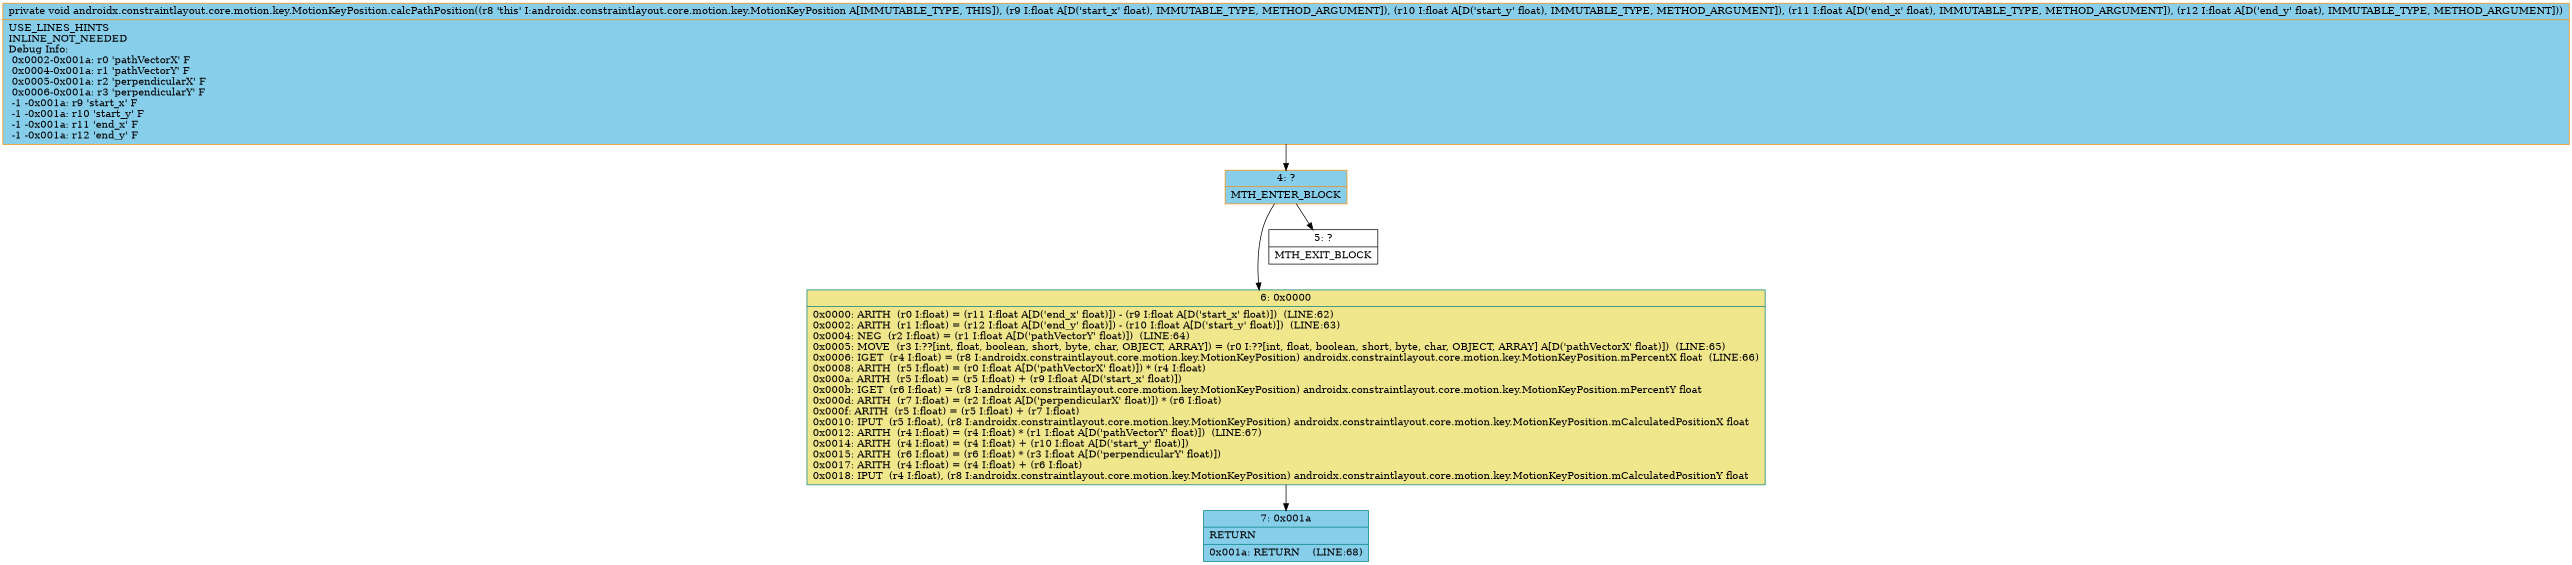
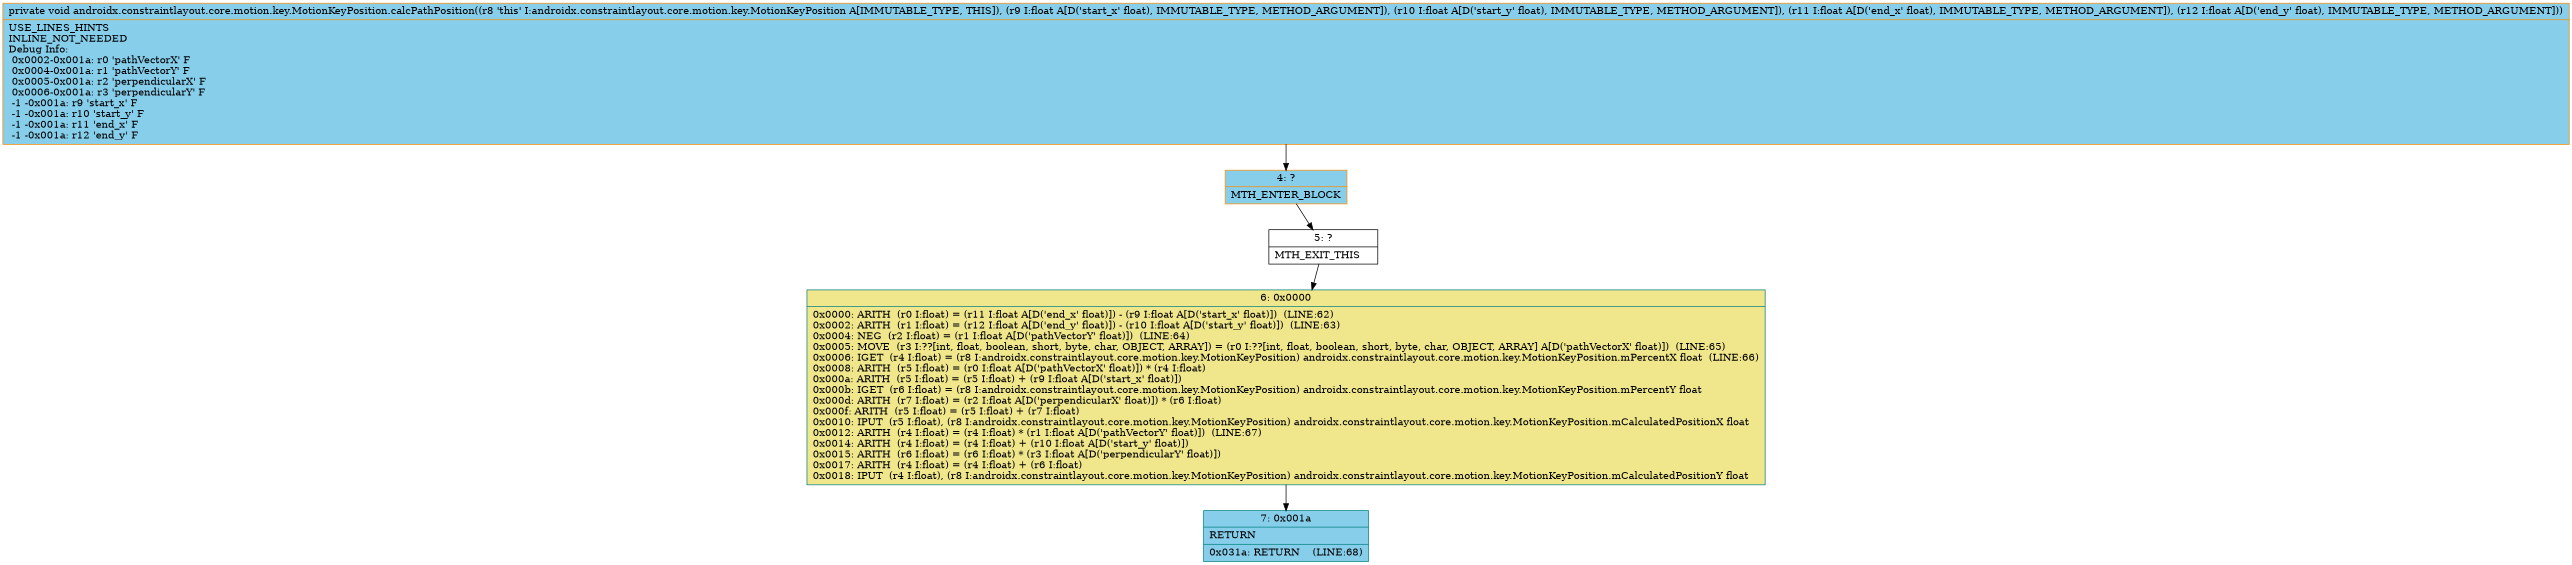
(1260, 242) -> (1316, 273)
(1323, 255) -> (1318, 255)
(1286, 553) -> (1286, 553)
